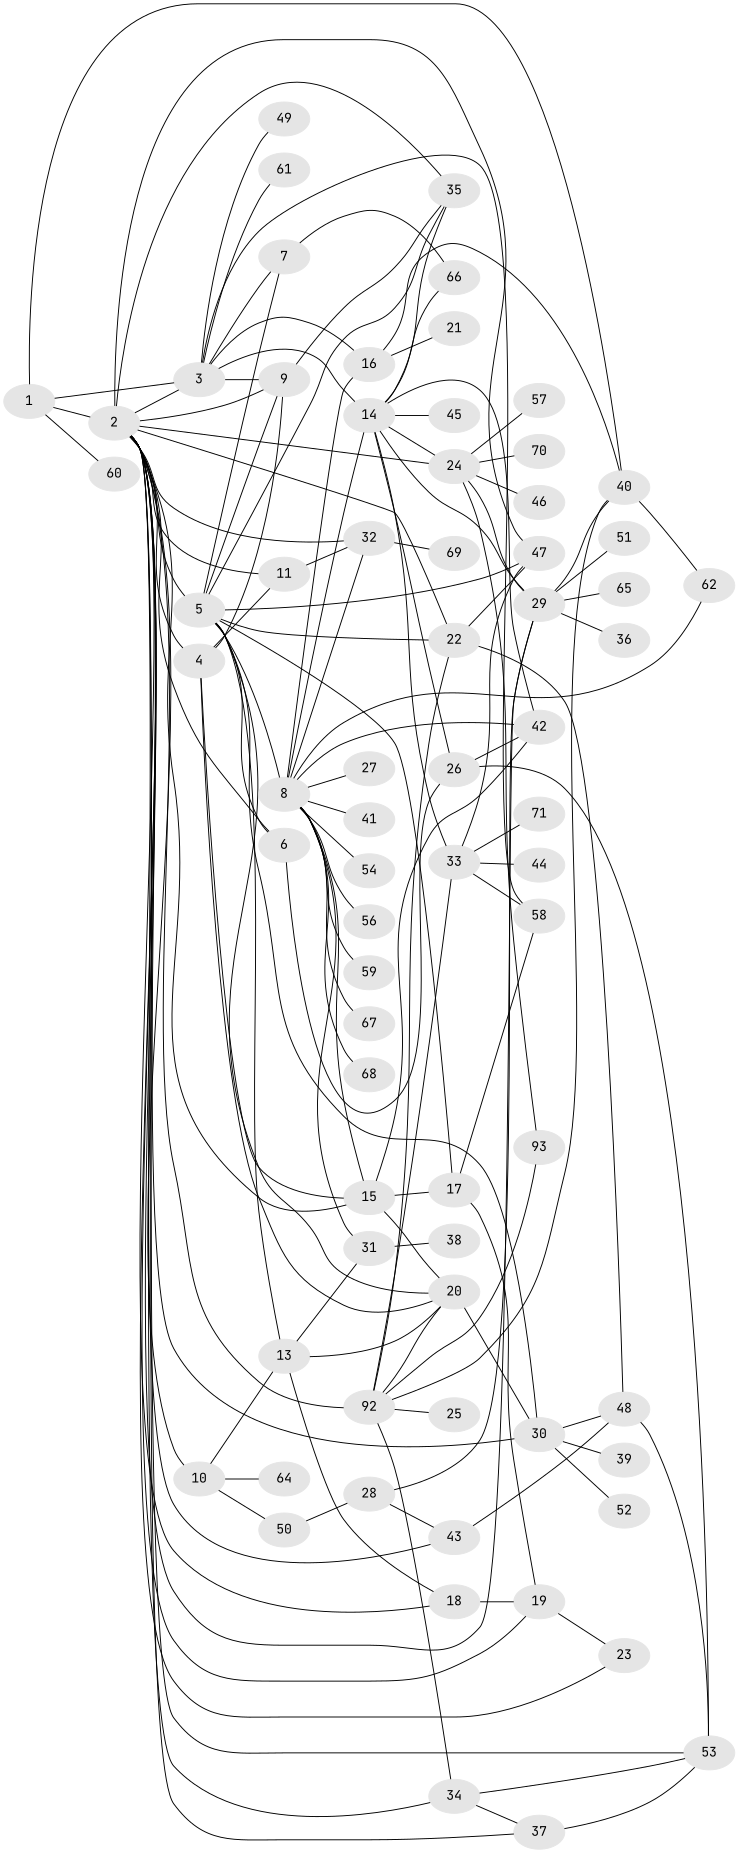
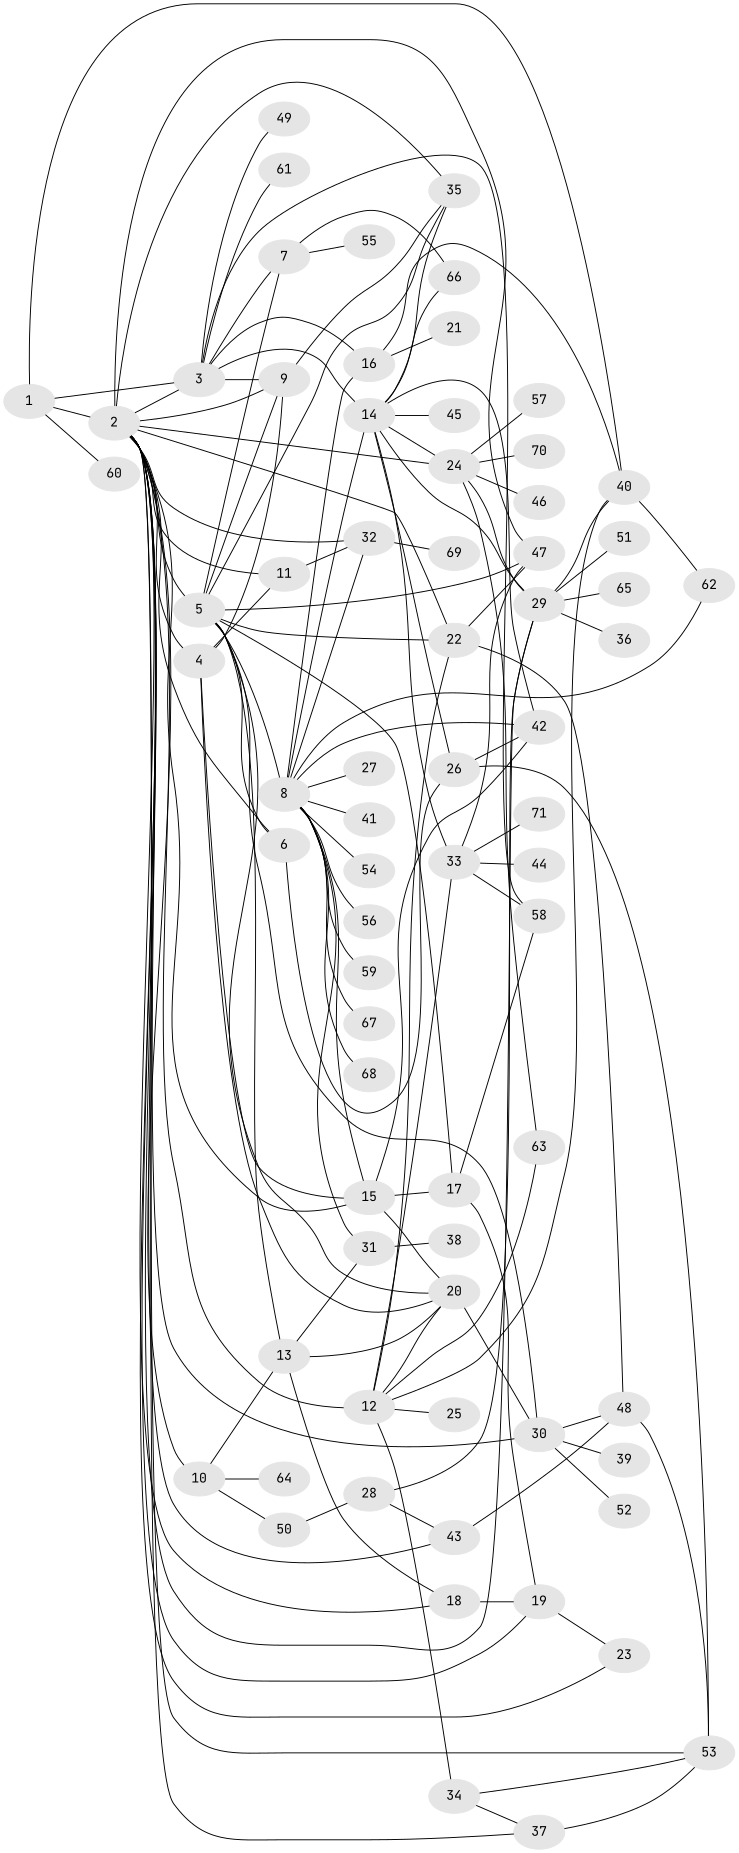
none -> (369, 242)
(539, 1148) -> (539, 1148)
(149, 1235) -> none
(369, 1407) -> (369, 1407)
